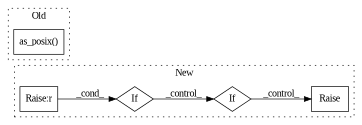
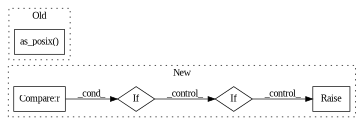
(39, 99) -> (40, 99)
